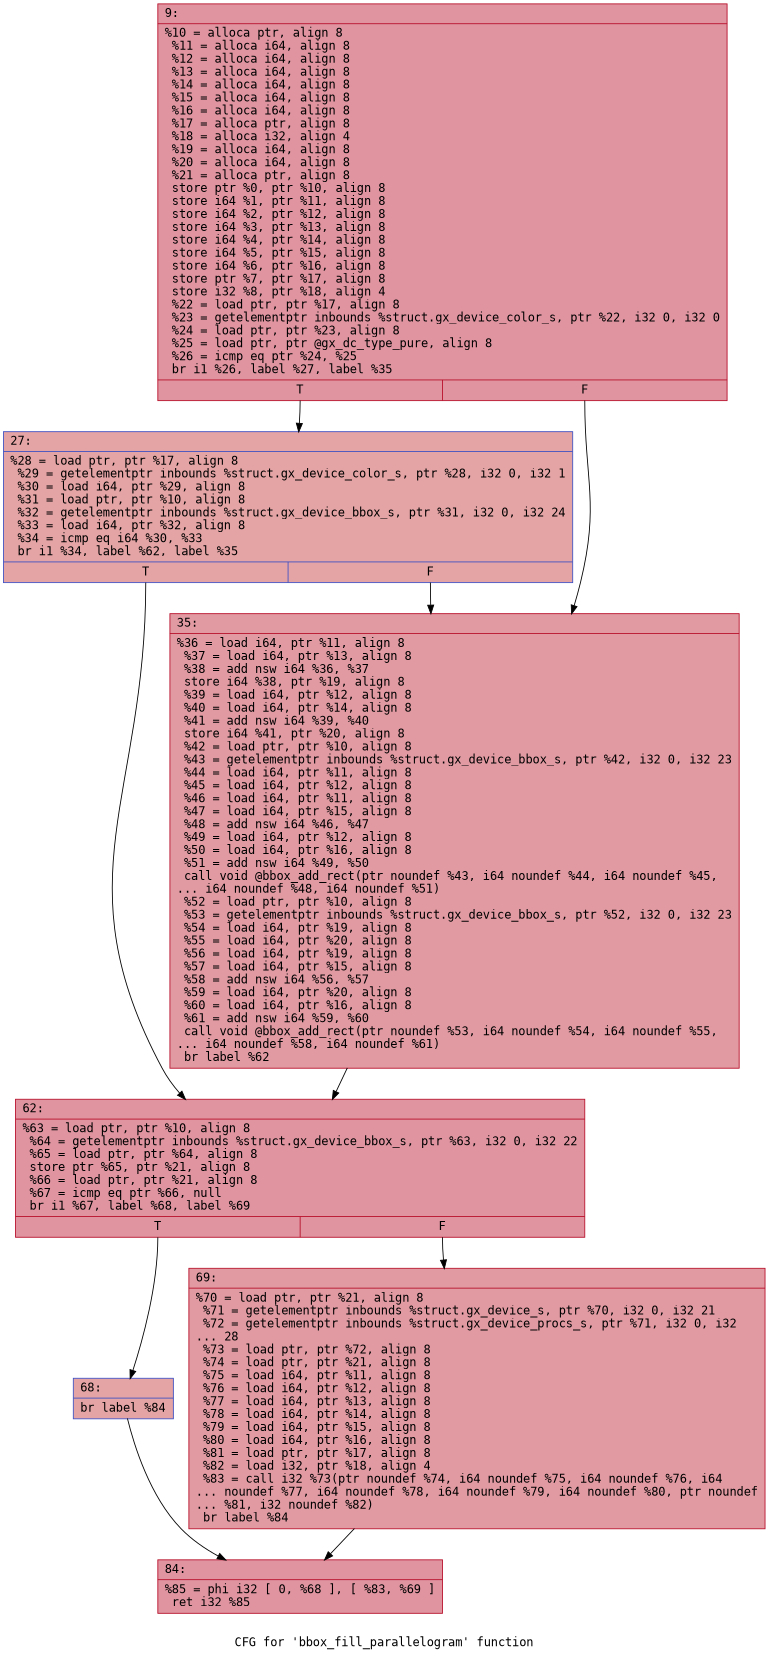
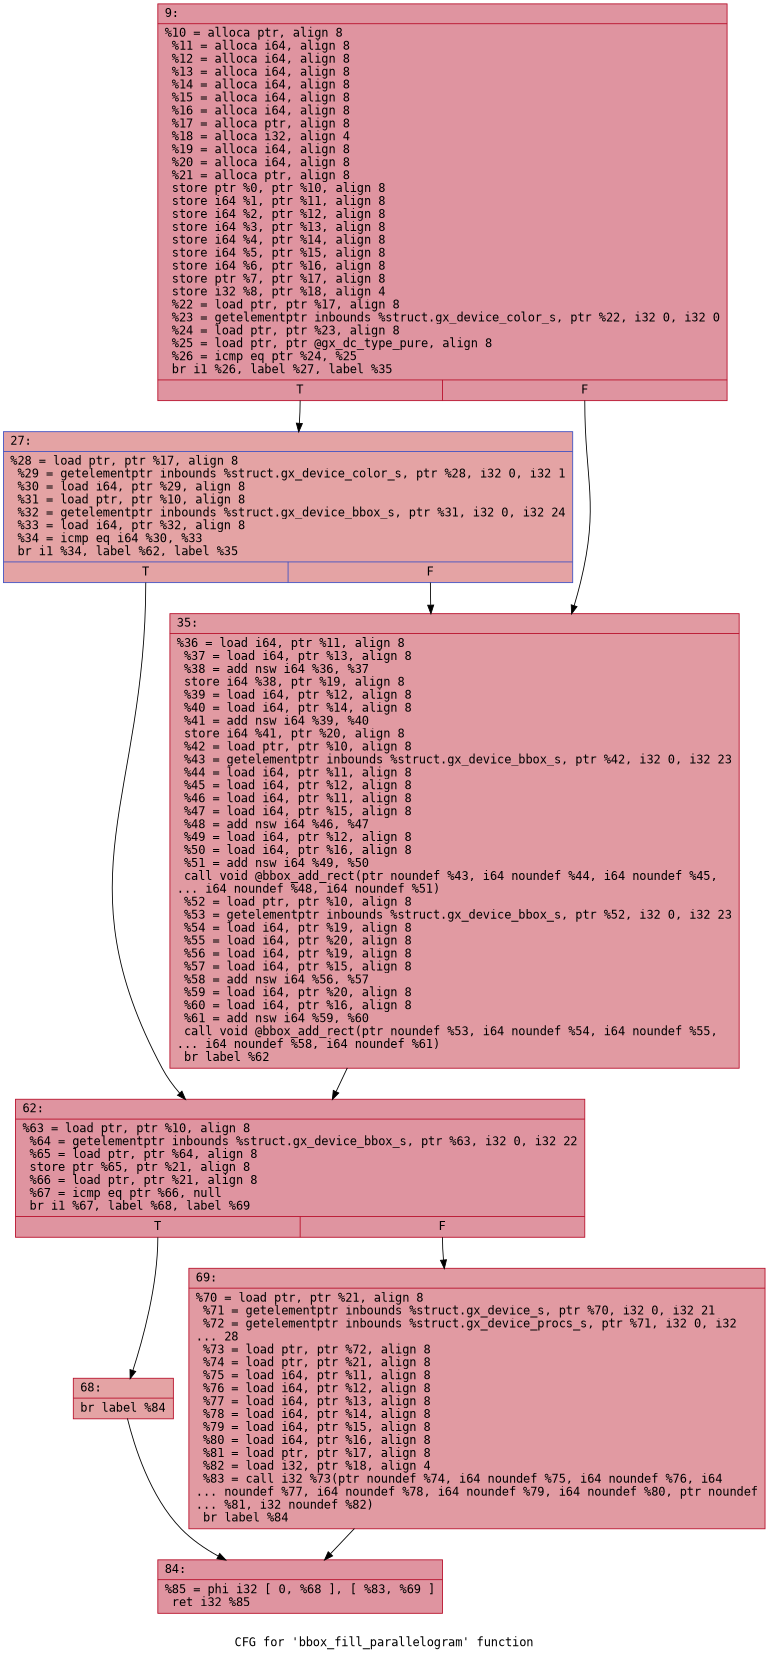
(123, 1399) -> (123, 1399)
